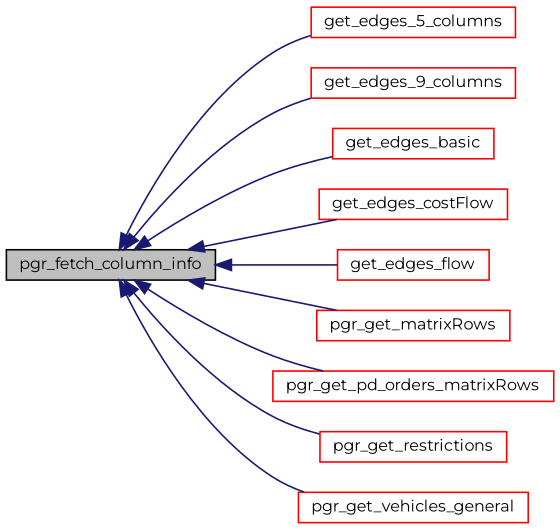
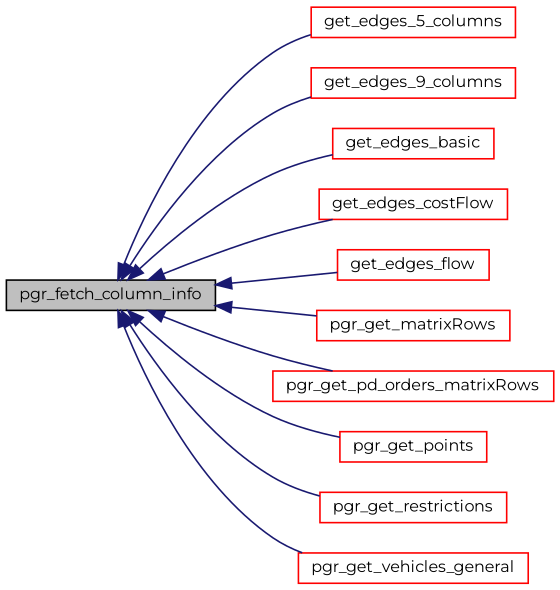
none -> (413, 447)
